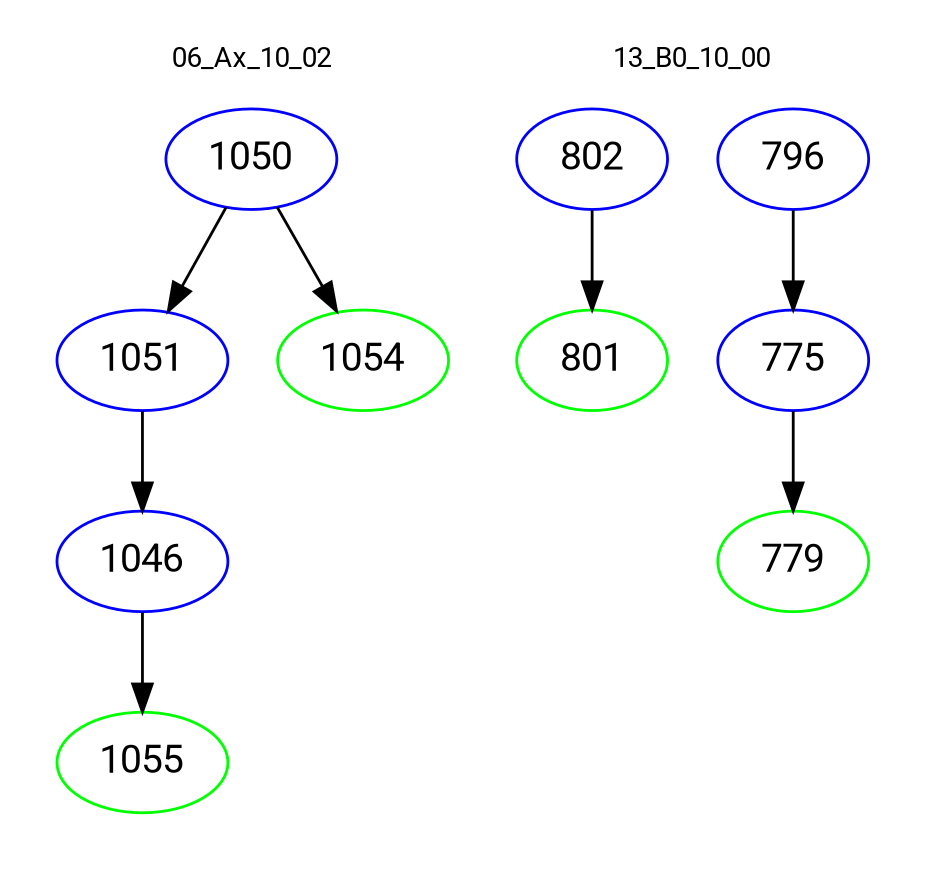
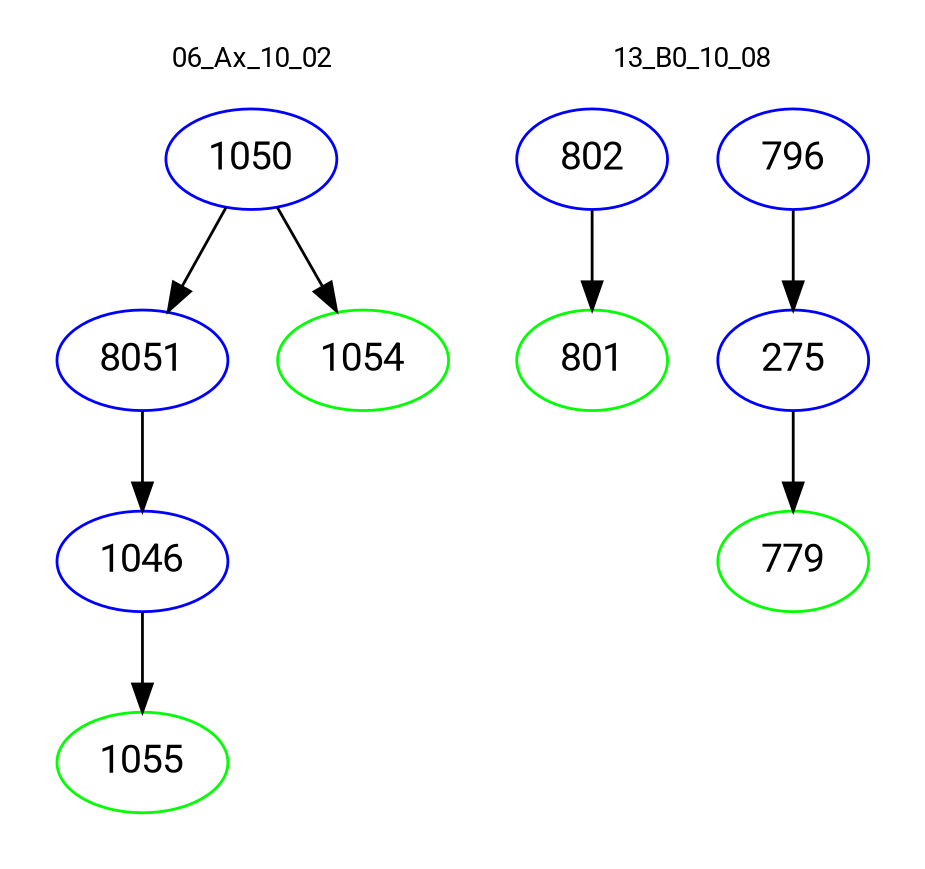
(693, 60) -> (693, 60)
(142, 360) -> (142, 360)
(793, 360) -> (793, 360)
